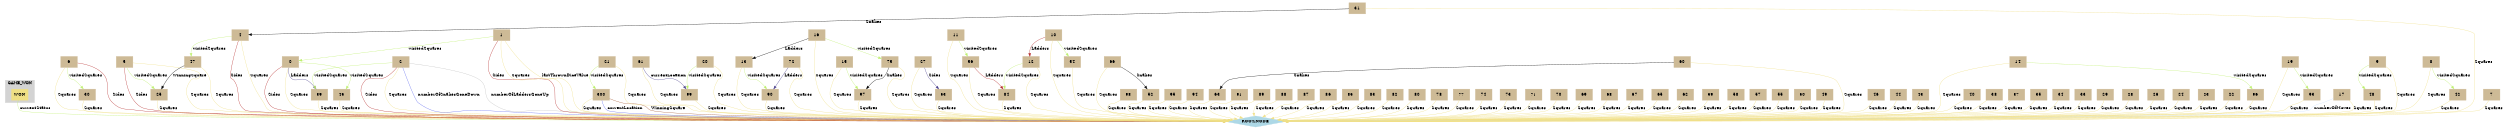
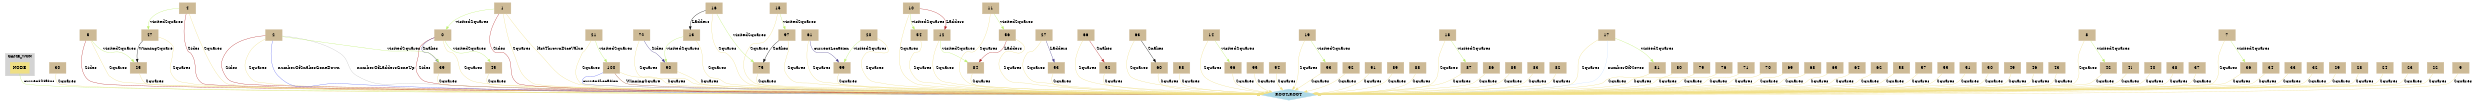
(1357, 8) -> none
none -> (1448, 35)
(69, 62) -> none
(1446, 67) -> (1148, 50)
none -> (1351, 68)
none -> (1657, 68)
none -> (1702, 68)
none -> (1724, 68)
none -> (1857, 68)
none -> (1968, 68)
none -> (2131, 68)
none -> (2249, 68)
none -> (2315, 68)
(300, 75) -> (430, 49)
(793, 75) -> (658, 49)
(935, 75) -> (1059, 49)
(1134, 76) -> (1096, 50)
(880, 79) -> (770, 49)
(20, 95) -> (20, 68)
(601, 95) -> (611, 68)
(1439, 95) -> none
(1462, 95) -> none
(1484, 95) -> none
(1508, 95) -> none
(1635, 95) -> none
(1711, 95) -> none
(1898, 95) -> none
(2039, 95) -> none
(2156, 95) -> none
(2372, 95) -> none
(1256, 121) -> (1289, 95)
